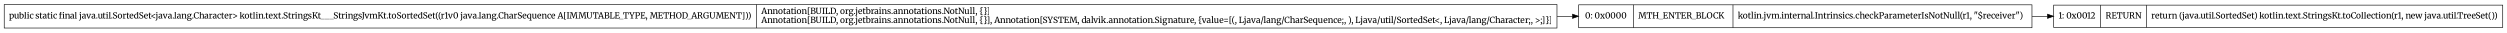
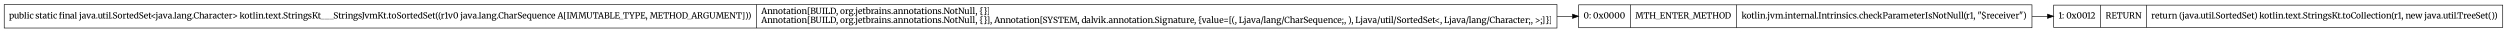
(1681, 16) -> (1684, 16)
